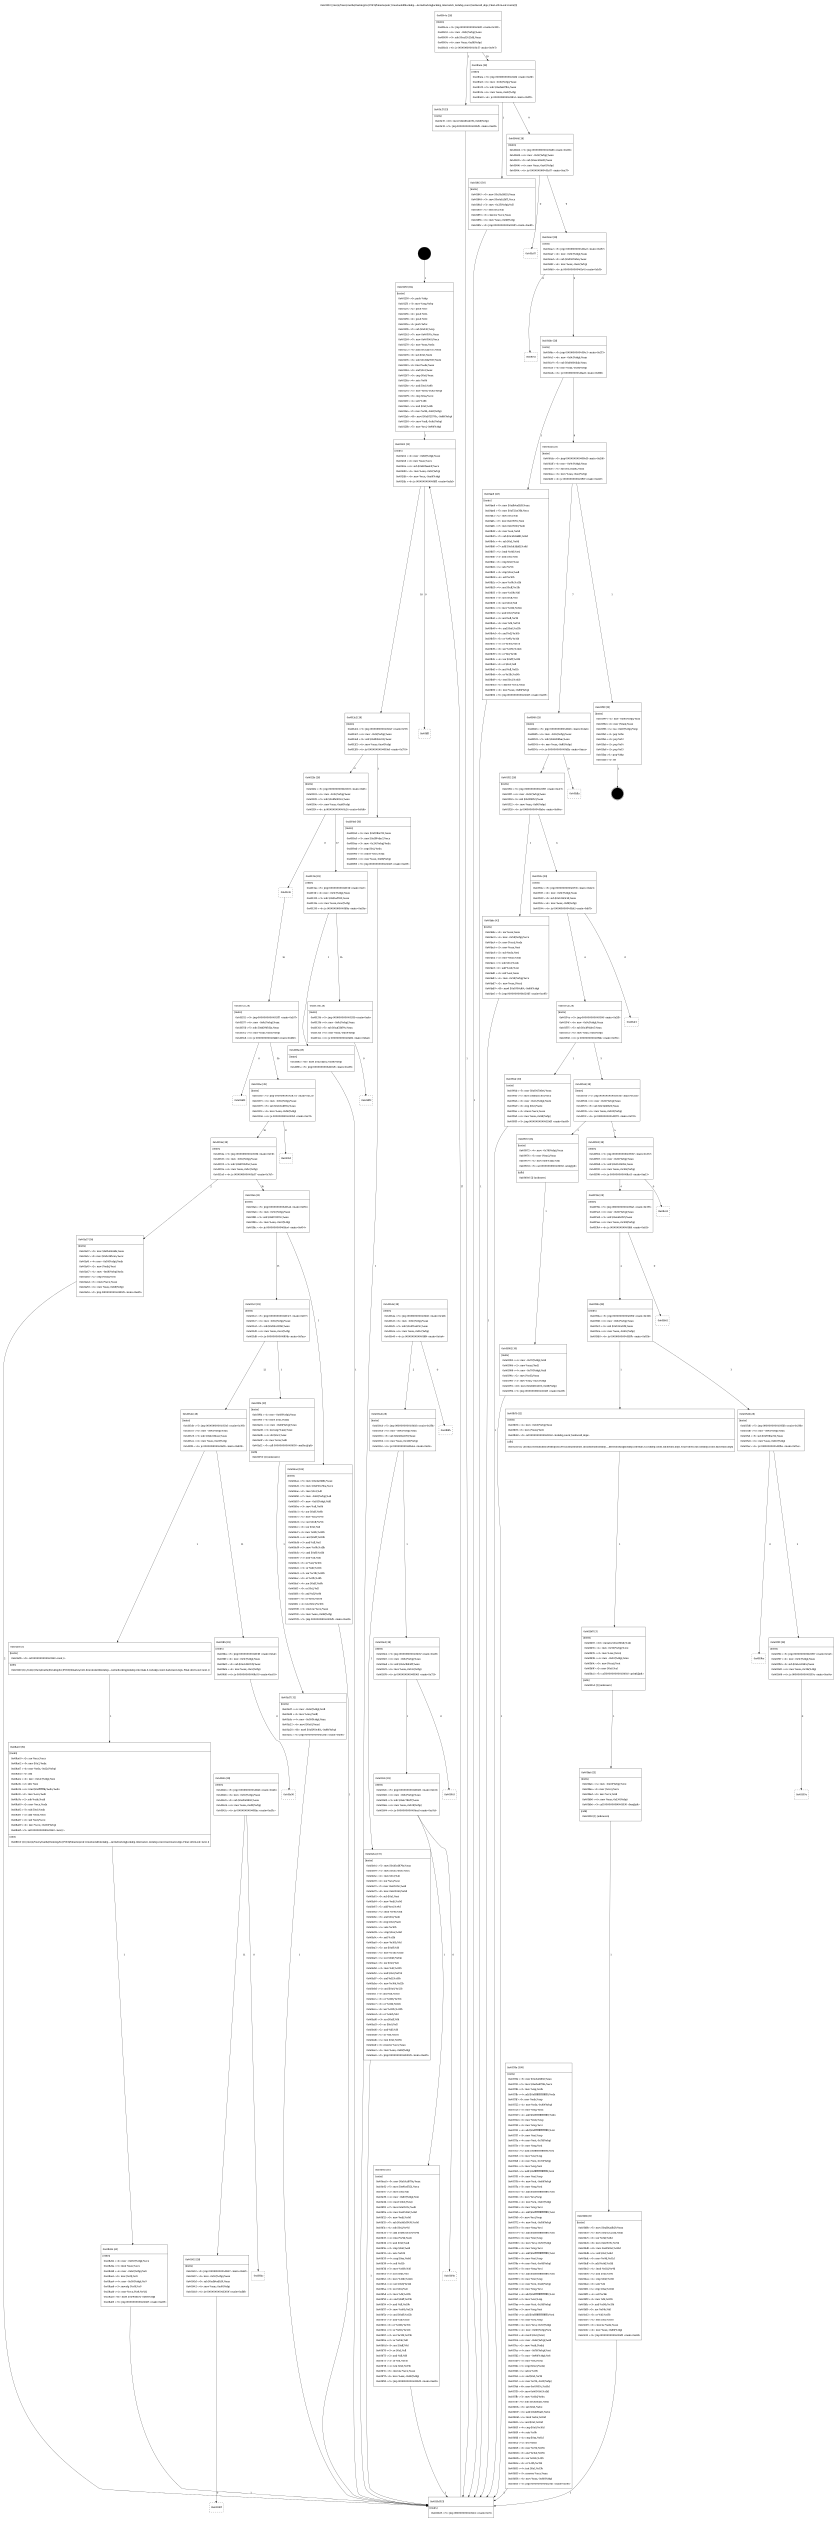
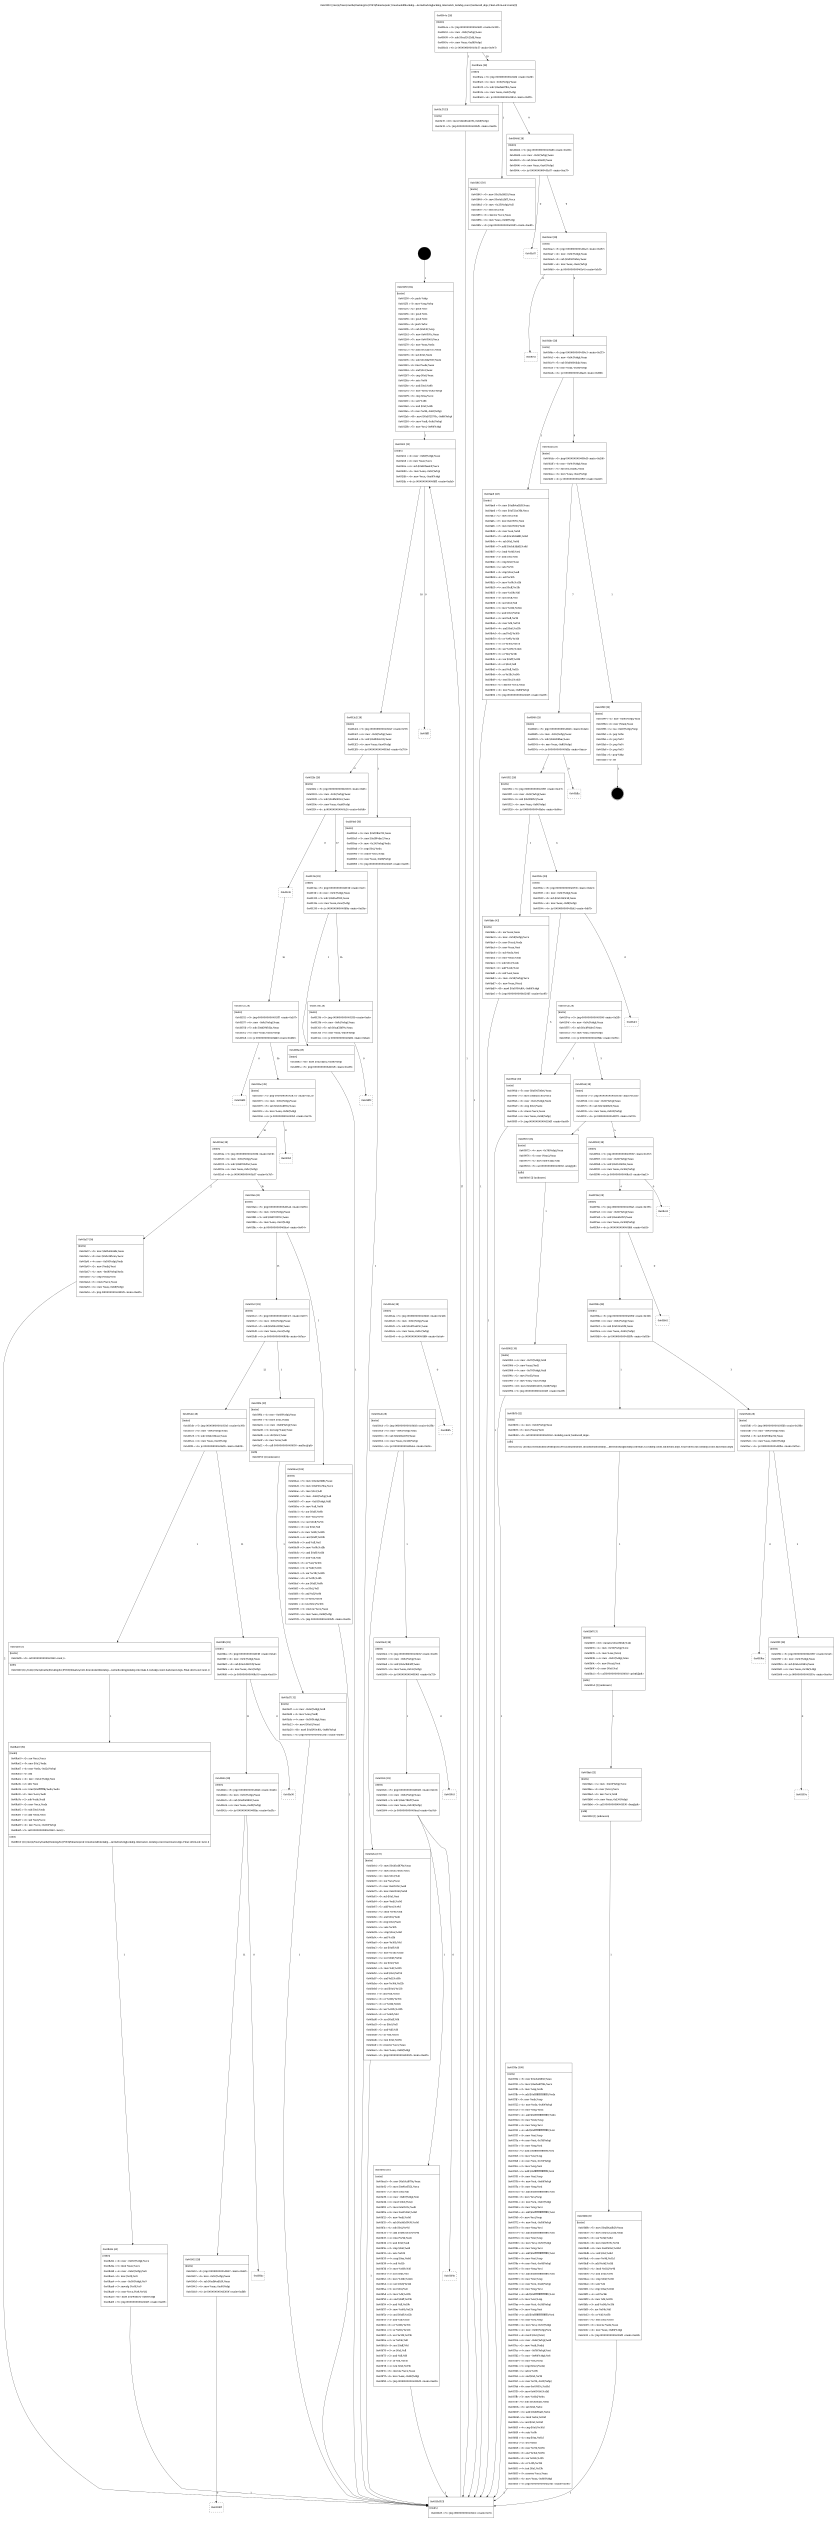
(576, 957) -> (551, 993)
(409, 1375) -> none
none -> (246, 1726)
